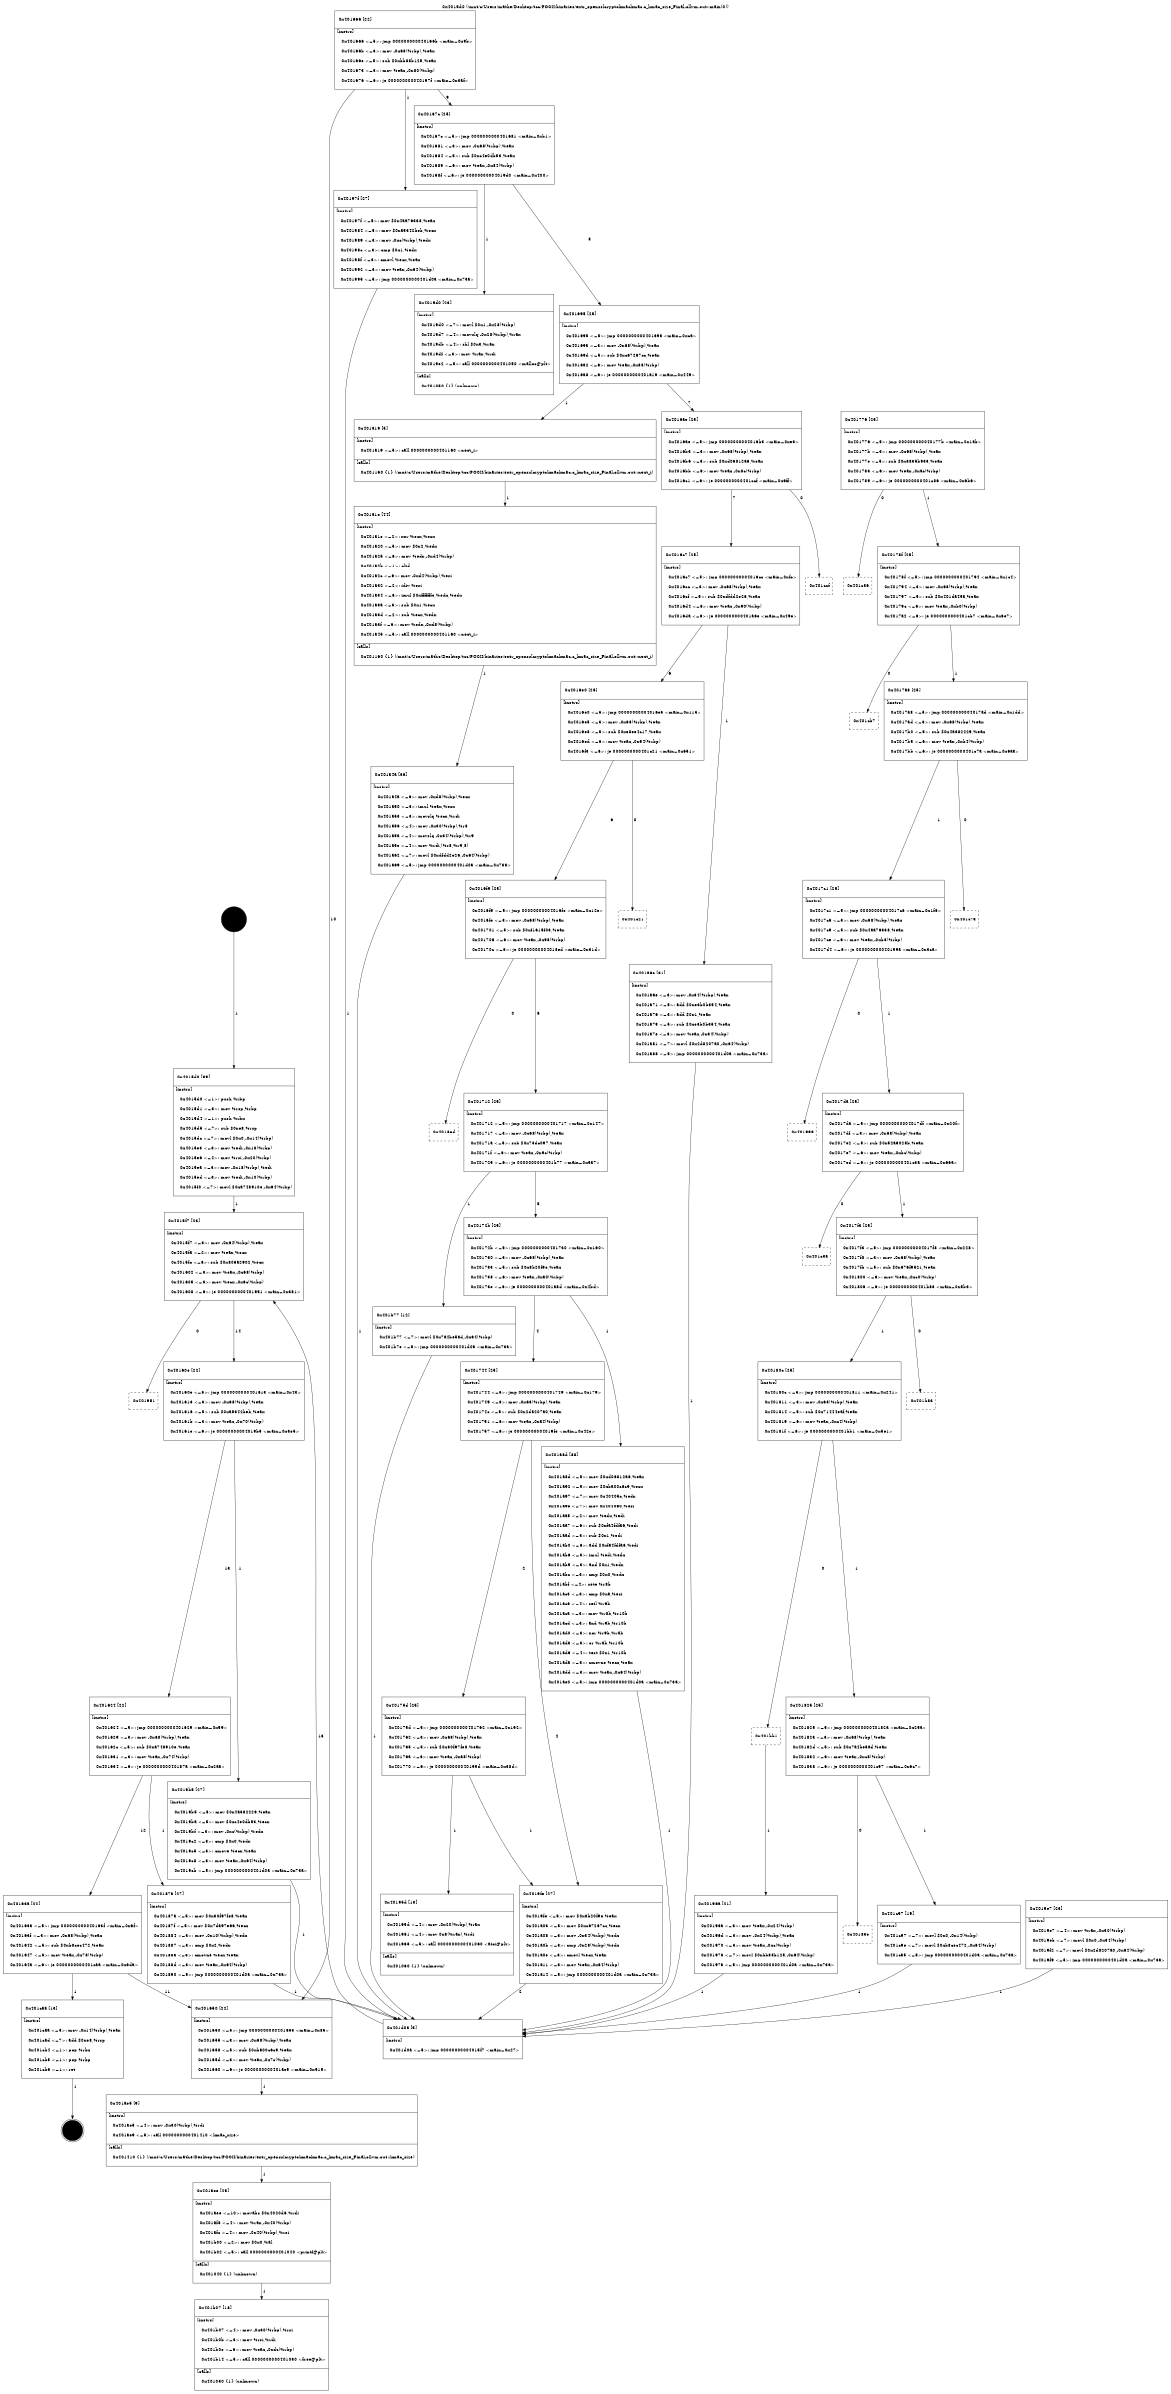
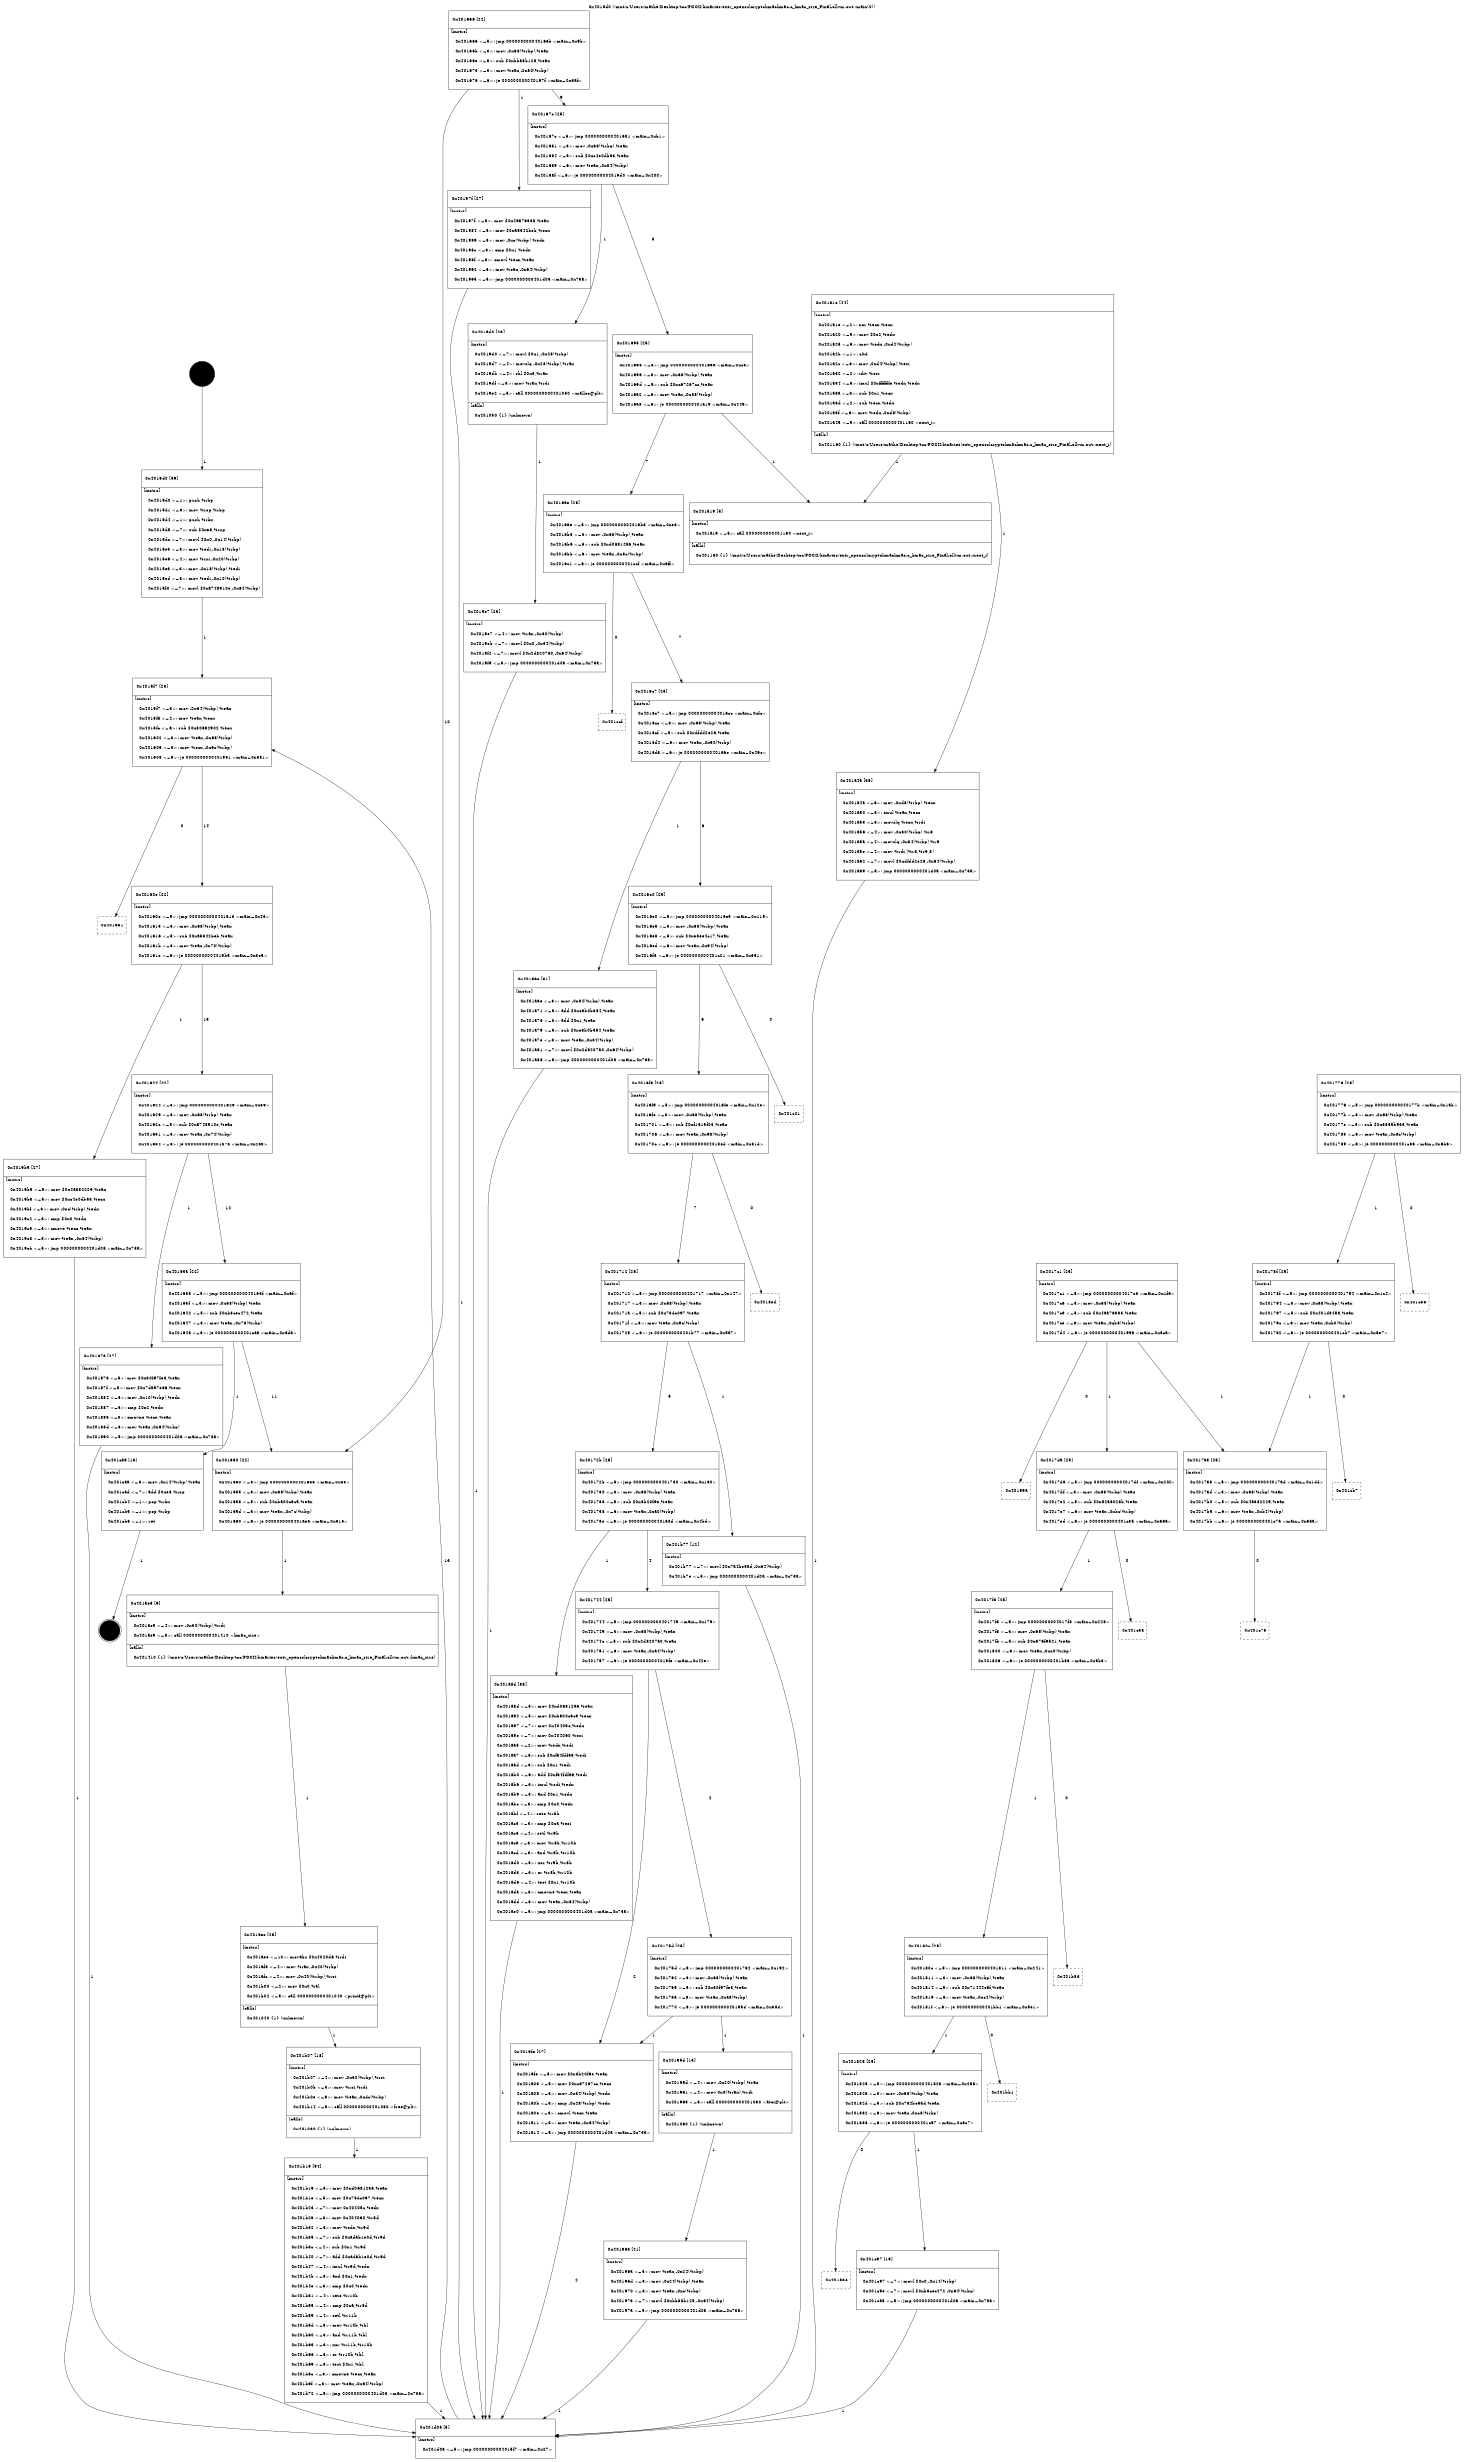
(505, 492) -> (884, 477)
none -> (536, 512)
(915, 819) -> (1180, 1395)
(538, 1014) -> (695, 1208)
(766, 1818) -> (701, 2185)
none -> (356, 2280)
